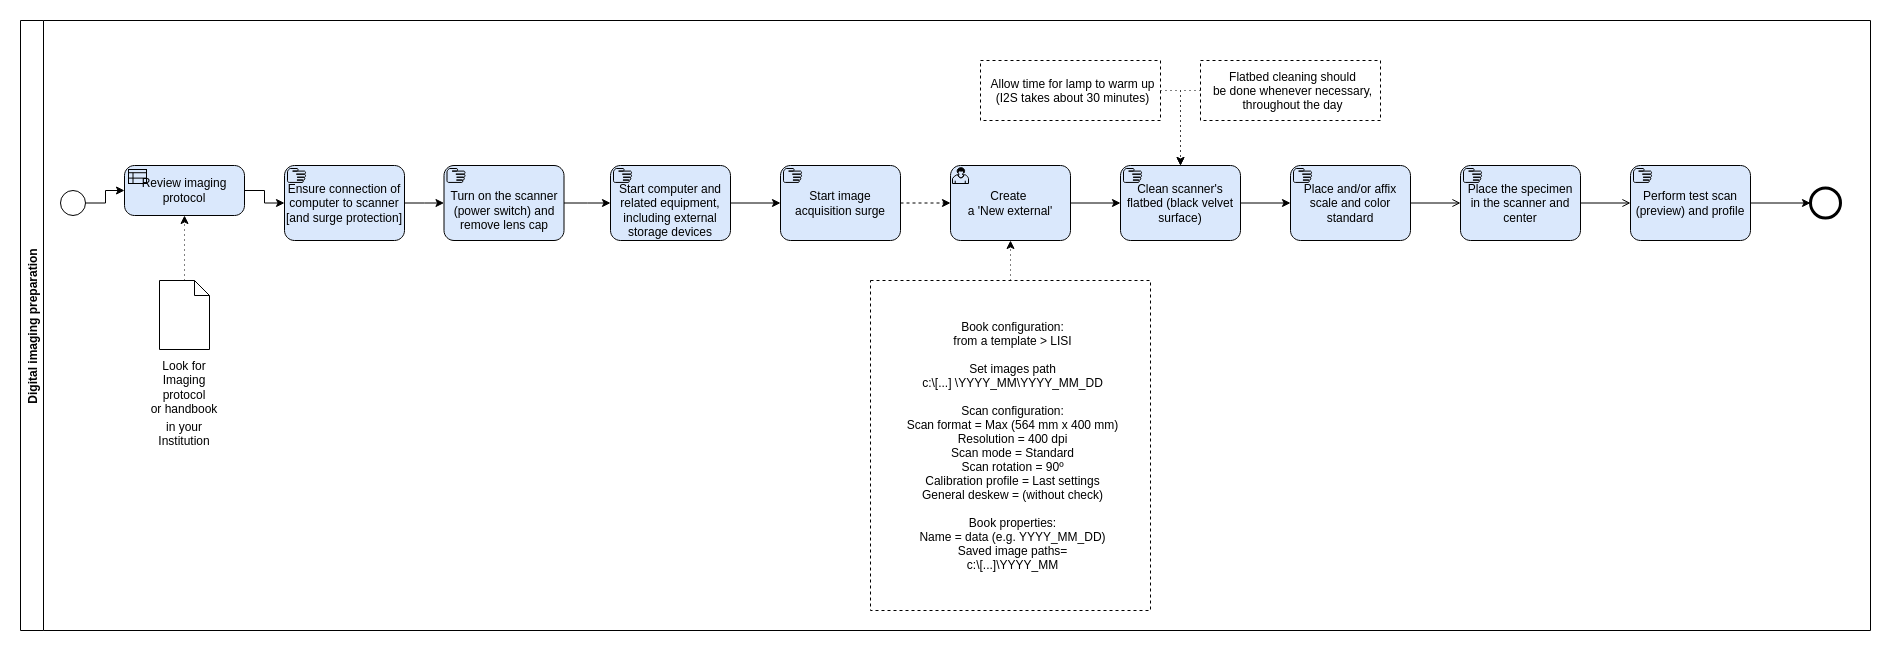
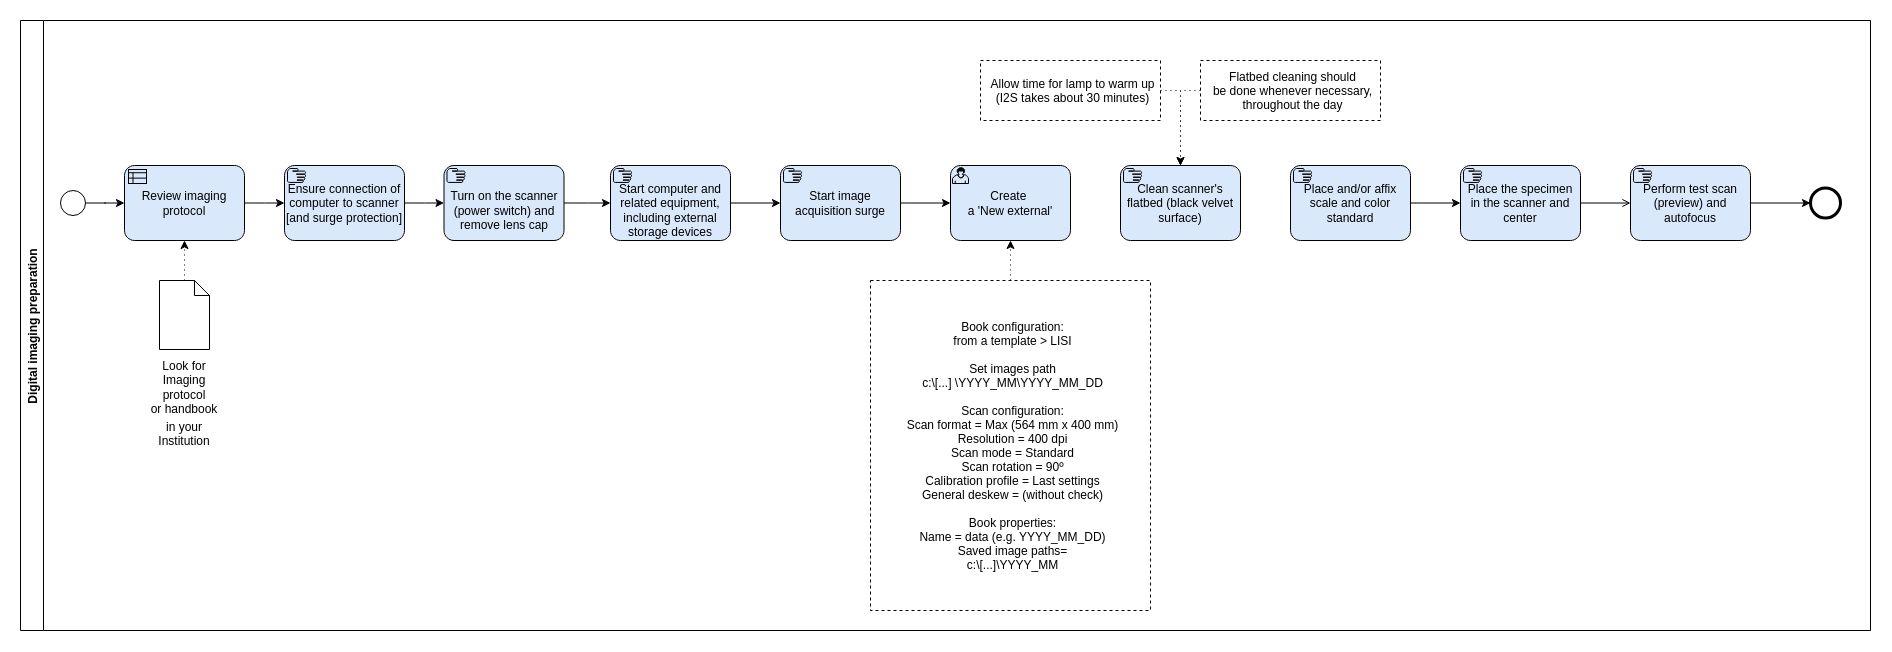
(185, 191) -> (185, 203)
(922, 203) -> (922, 203)
(1092, 203) -> none
(1262, 203) -> none
(1453, 203) -> (1452, 203)
(1691, 204) -> (1691, 204)
